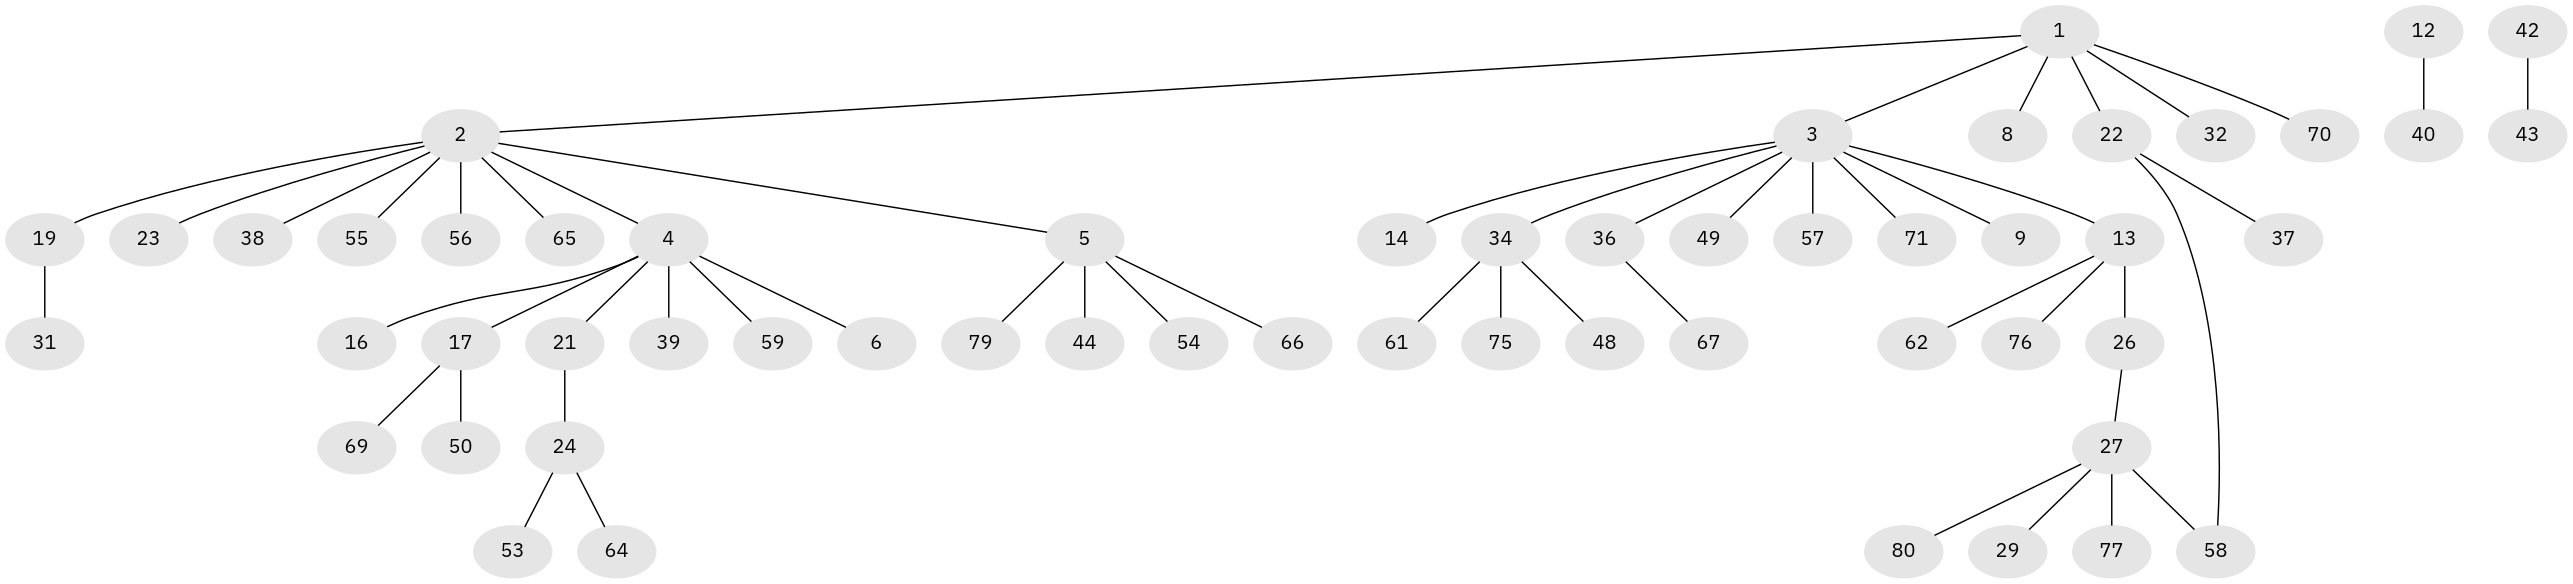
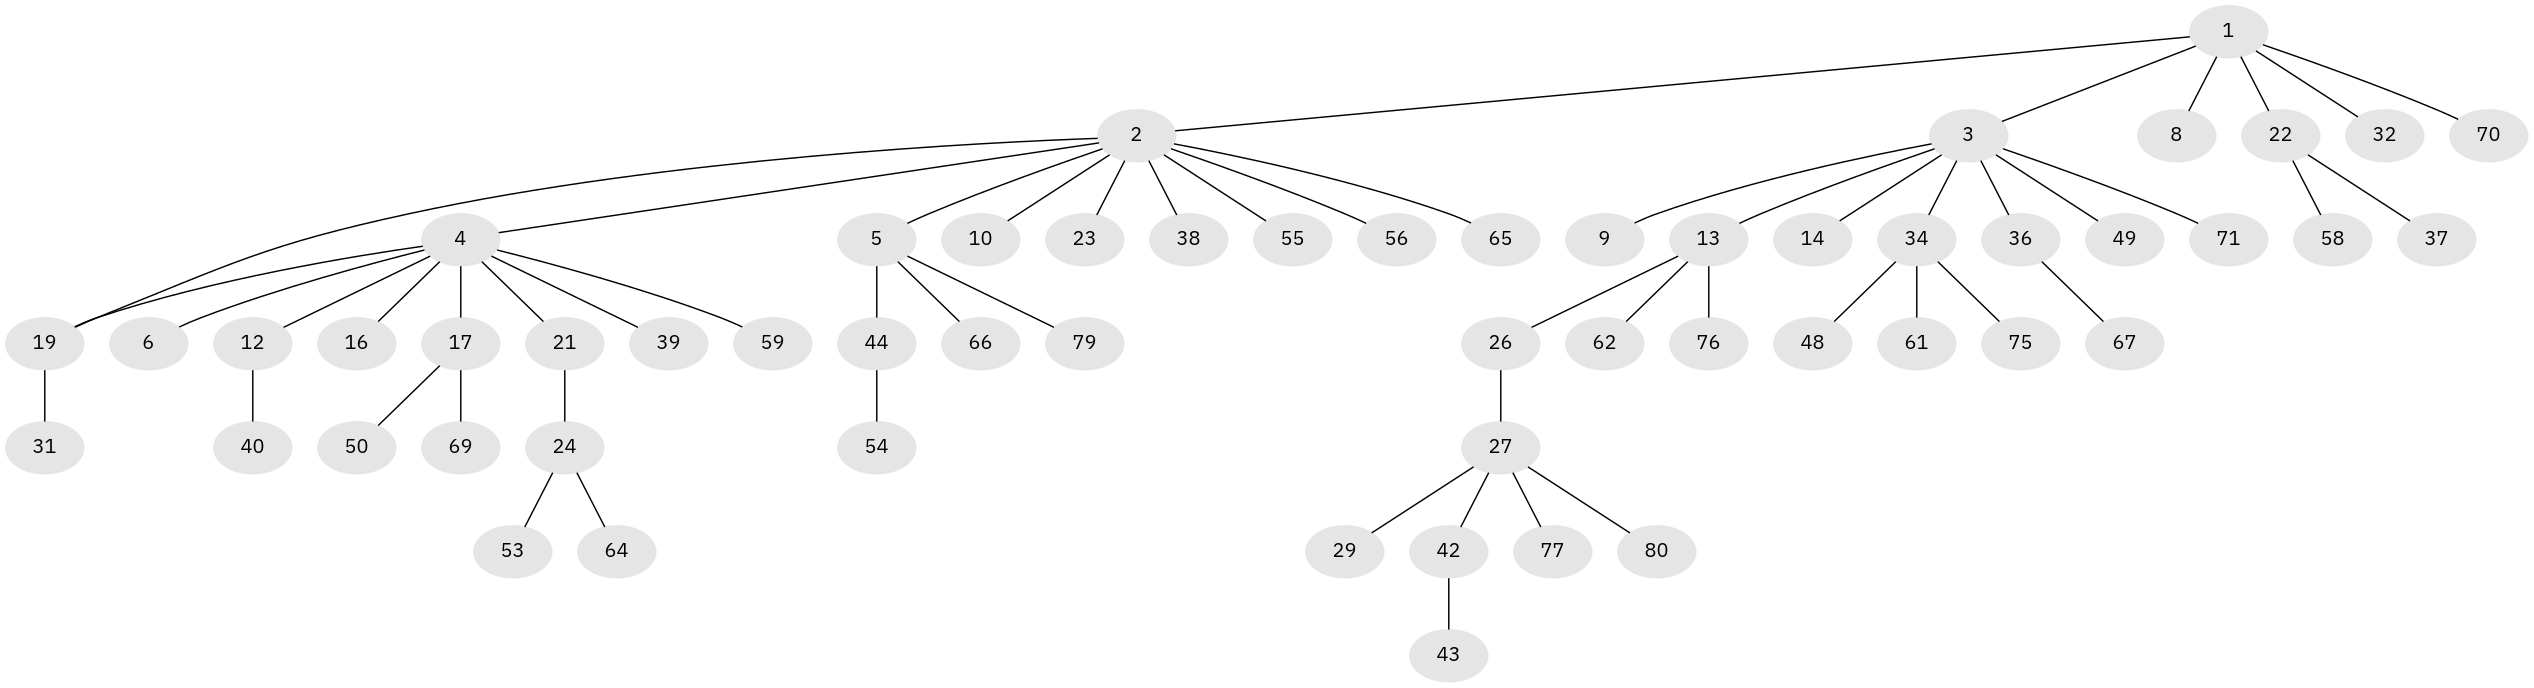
none -> (981, 240)
(1813, 240) -> none
none -> (247, 278)
none -> (357, 292)
(1137, 292) -> (877, 396)
(2164, 500) -> (1475, 500)
